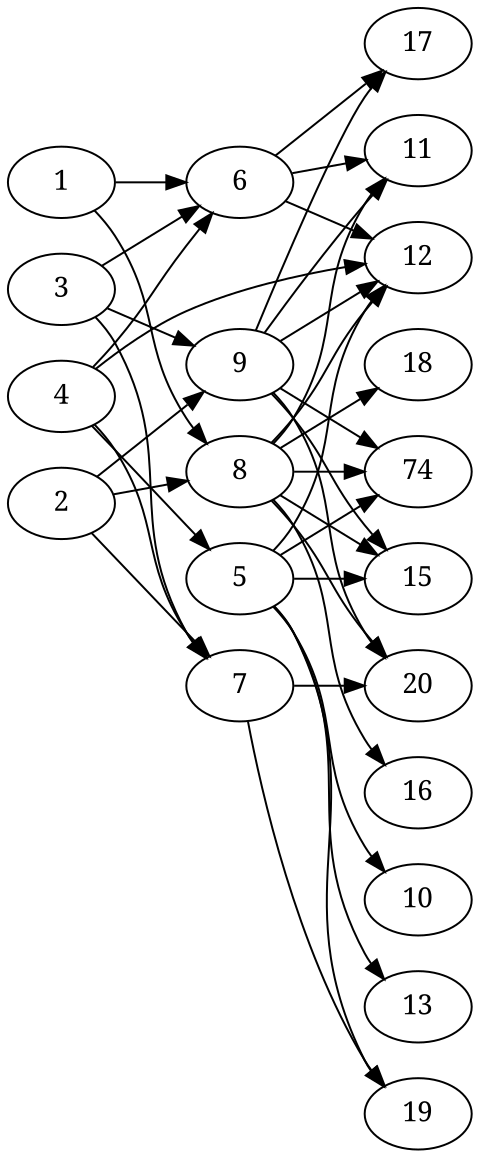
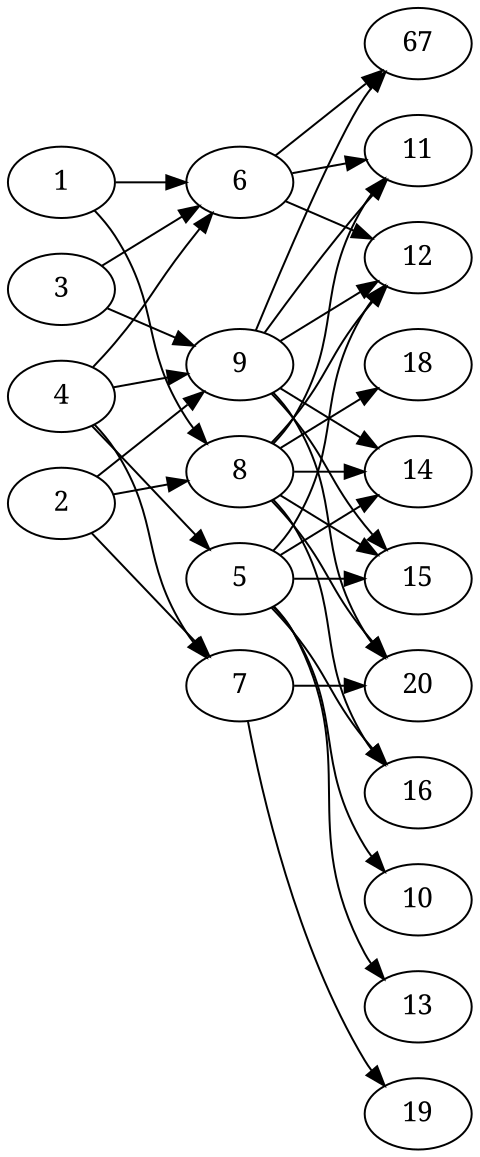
(418, 44) -> (418, 44)
(213, 300) -> (141, 382)
(150, 469) -> none
(418, 472) -> (418, 472)
(327, 897) -> (324, 677)
